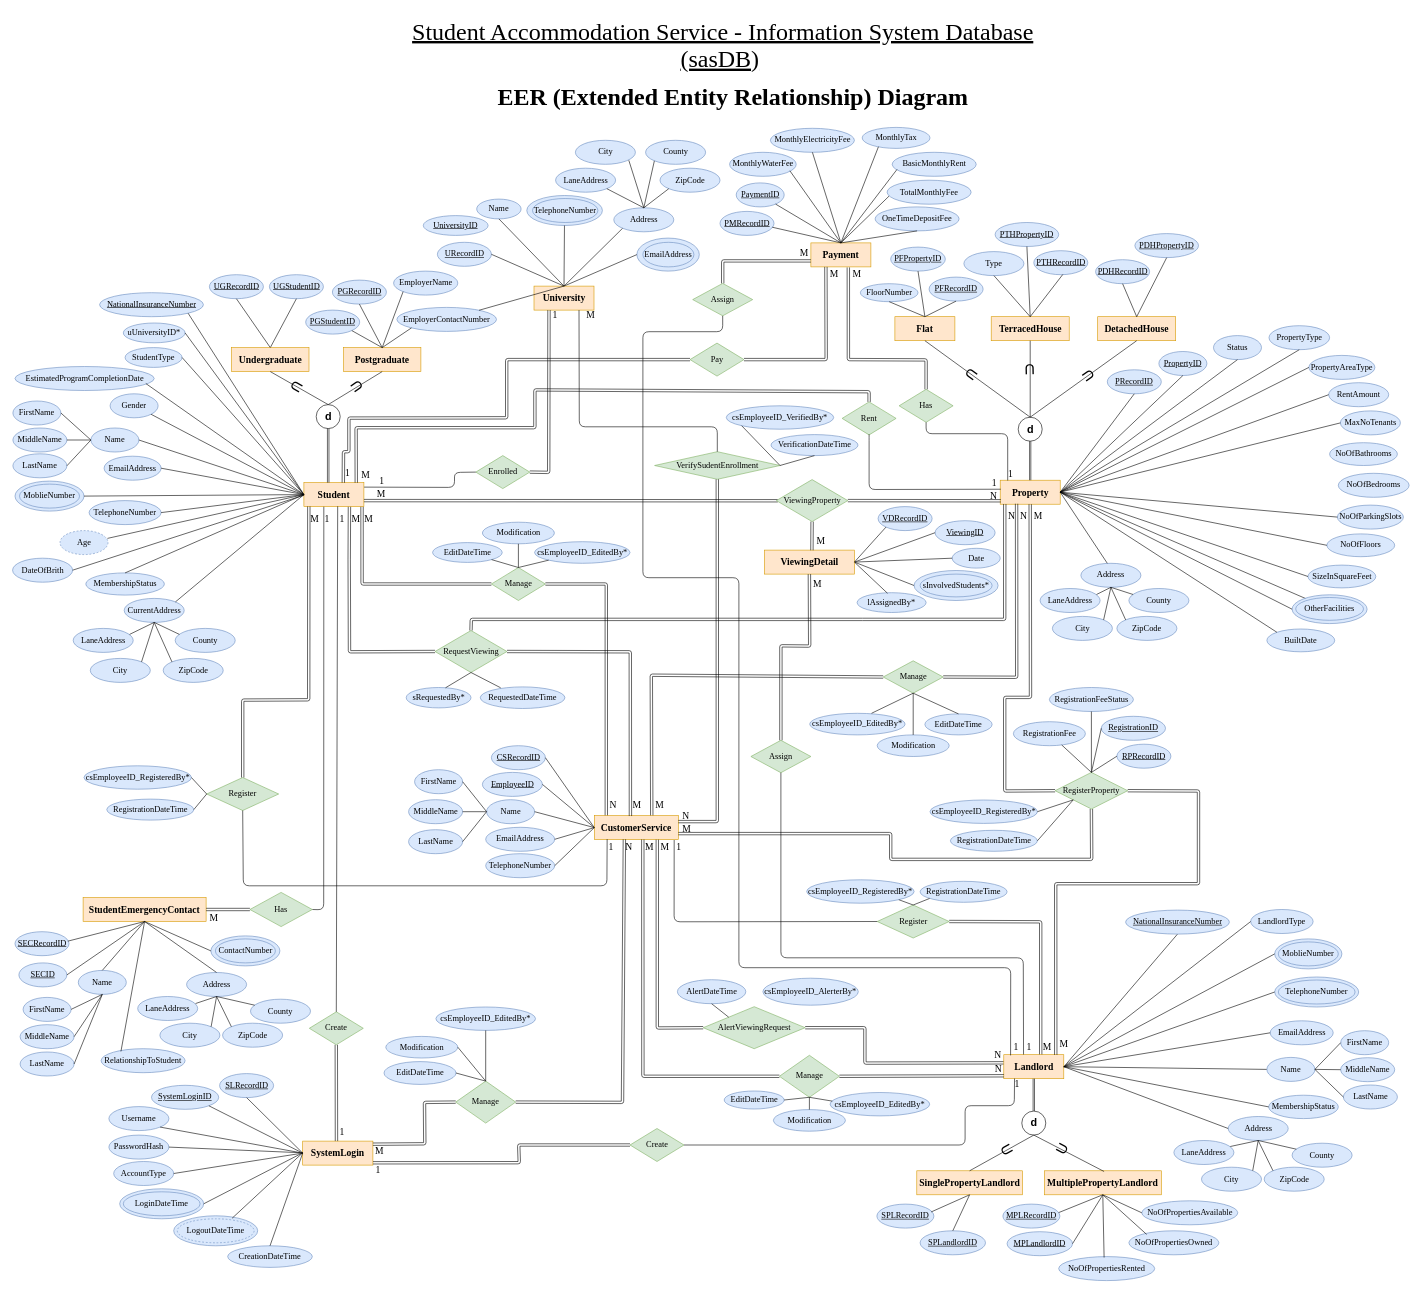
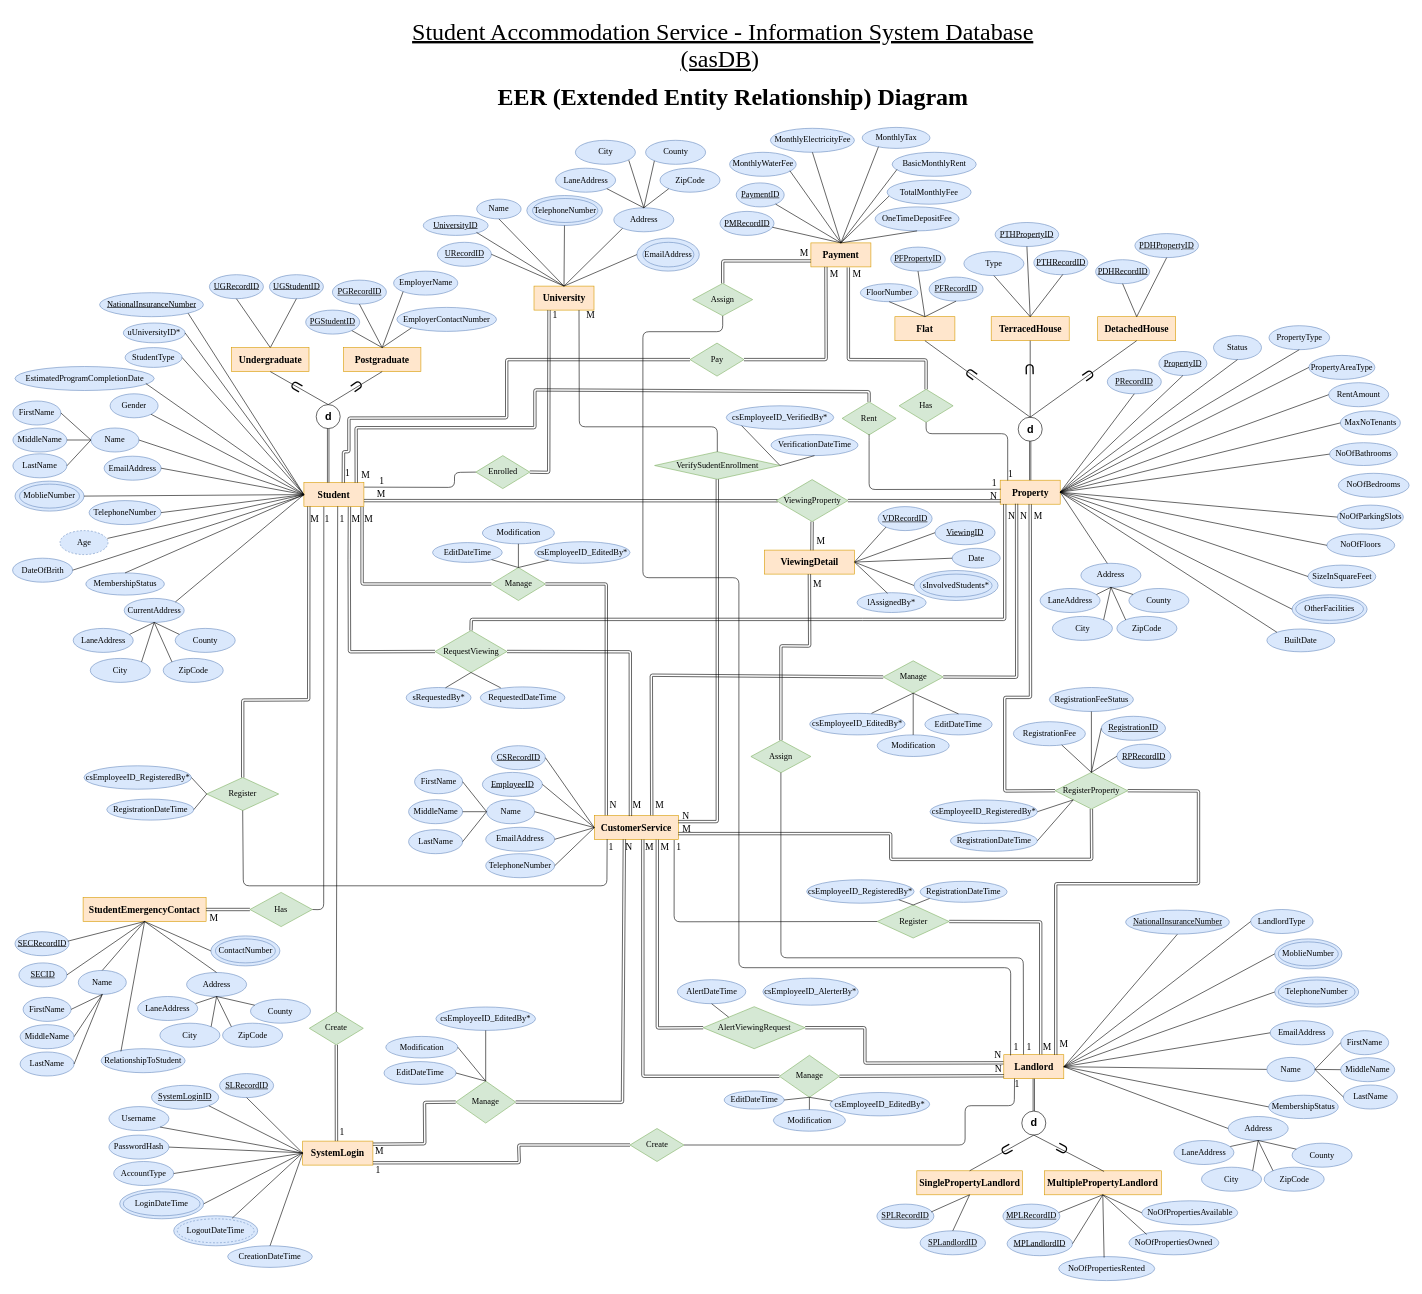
(521, 298) -> (515, 256)
(1191, 549) -> (1199, 472)
